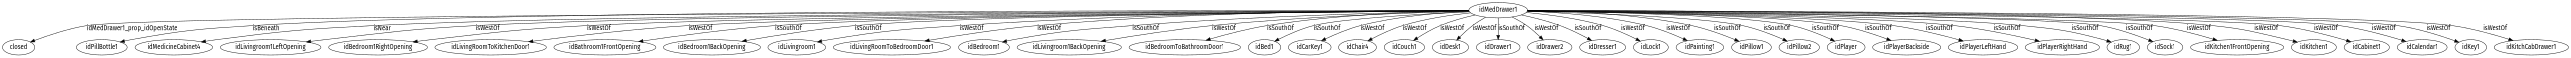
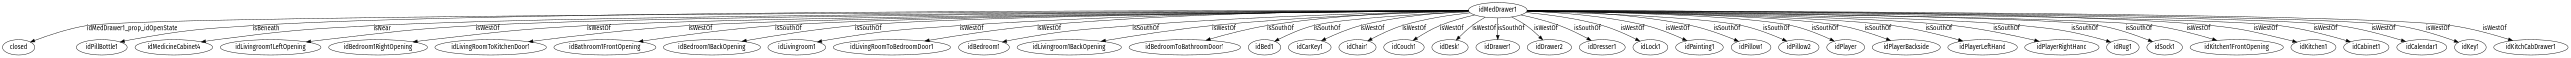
(1357, 47) -> (1357, 47)
